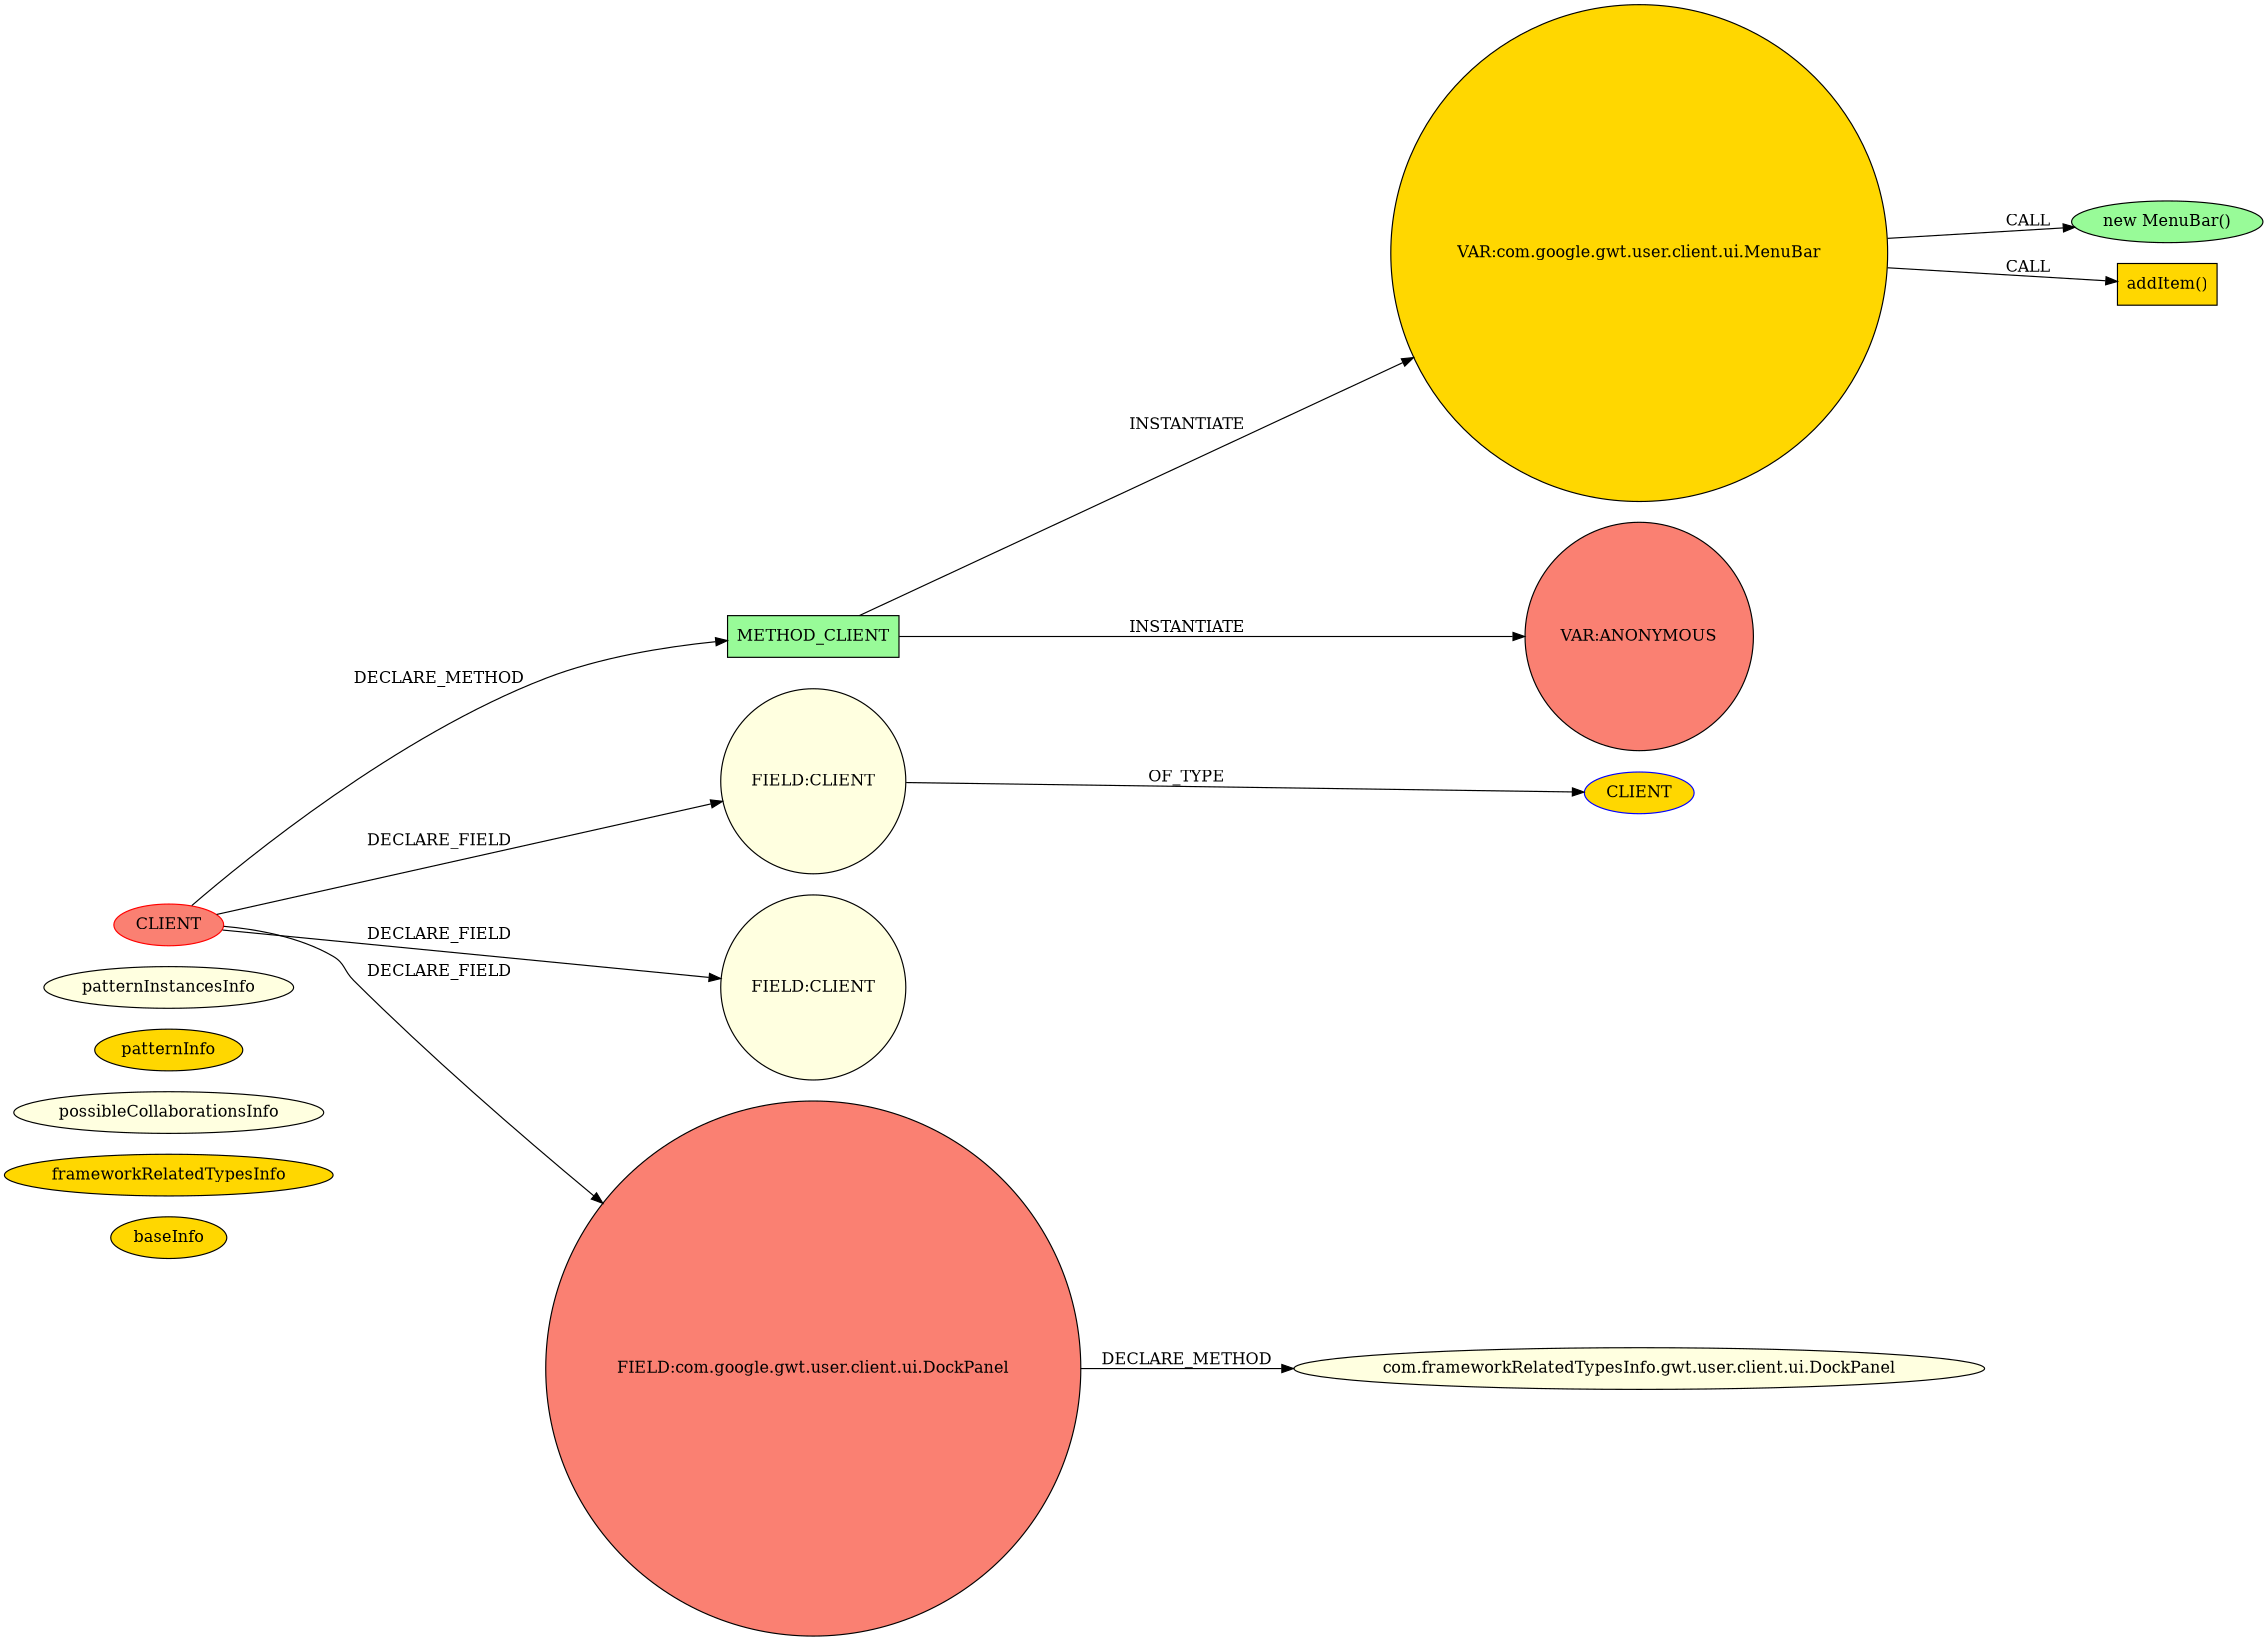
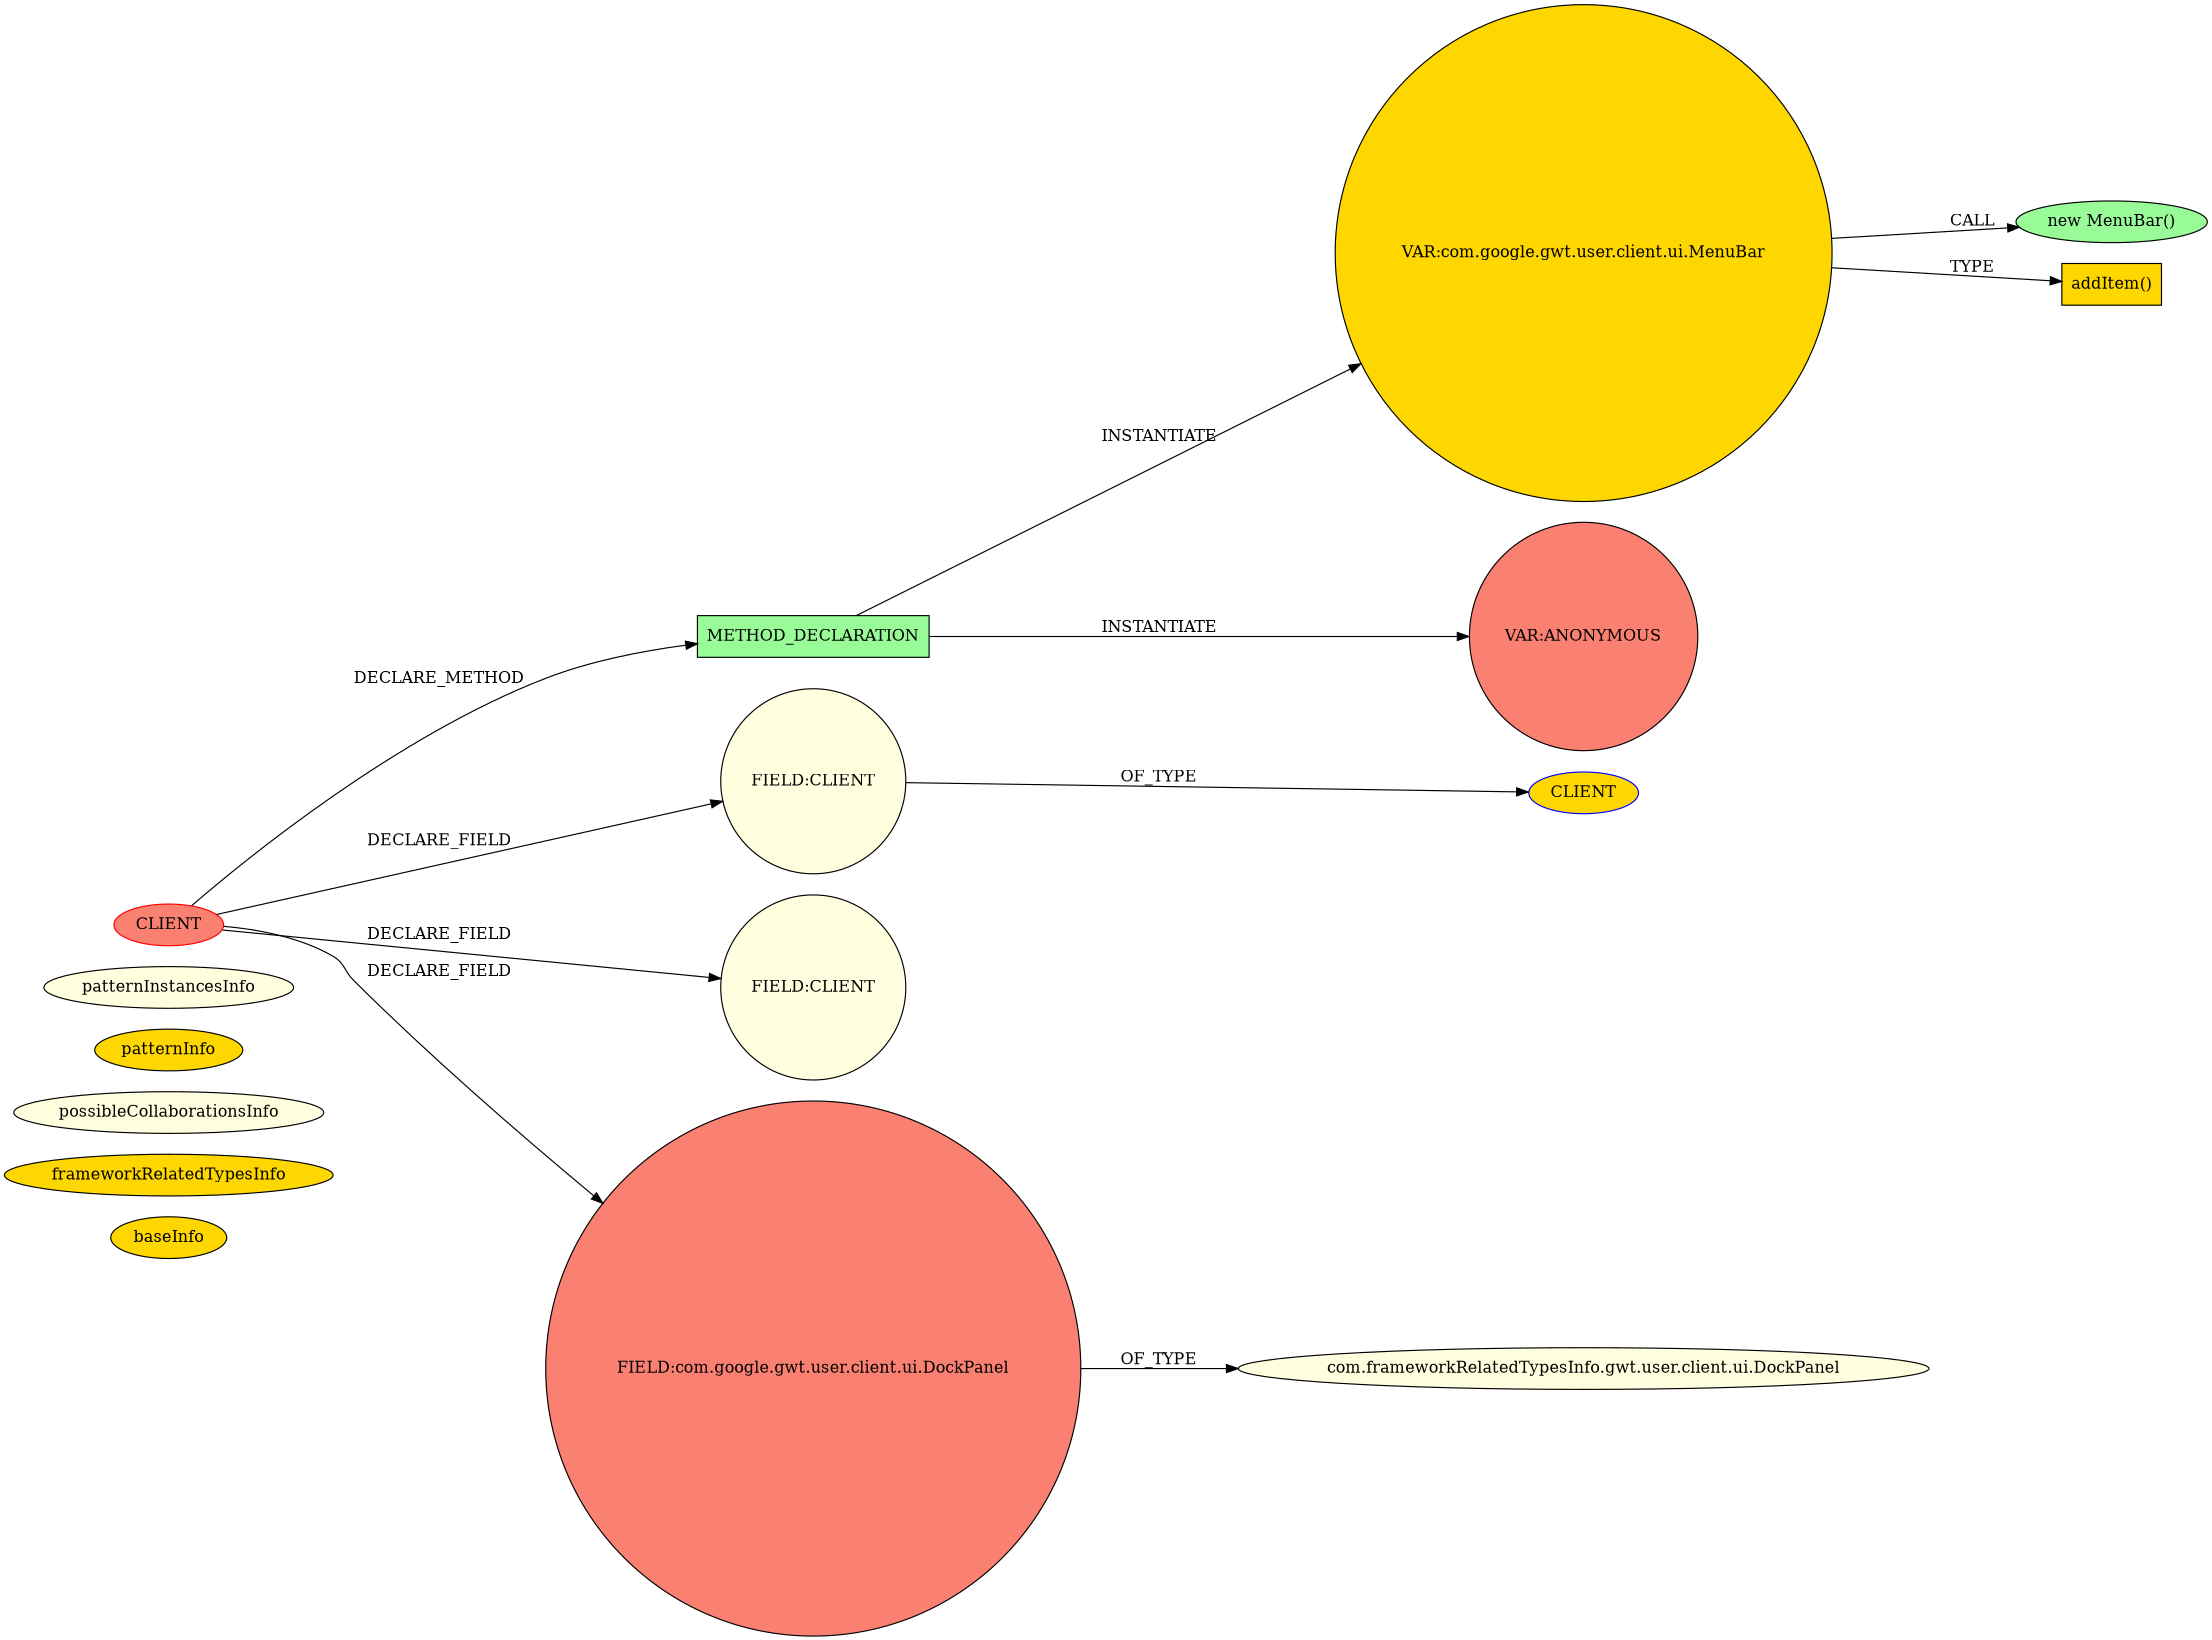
(2028, 268) -> (1973, 268)
(813, 636) -> (813, 636)
(1187, 1360) -> (1159, 1360)
